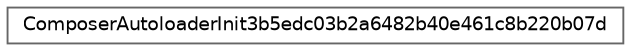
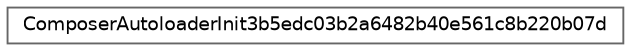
(315, 26) -> (315, 26)
